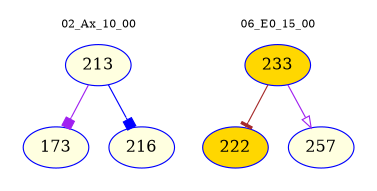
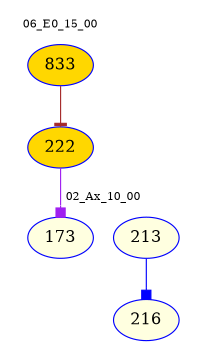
(278, 65) -> (61, 65)
(80, 101) -> (61, 193)
(321, 147) -> none
